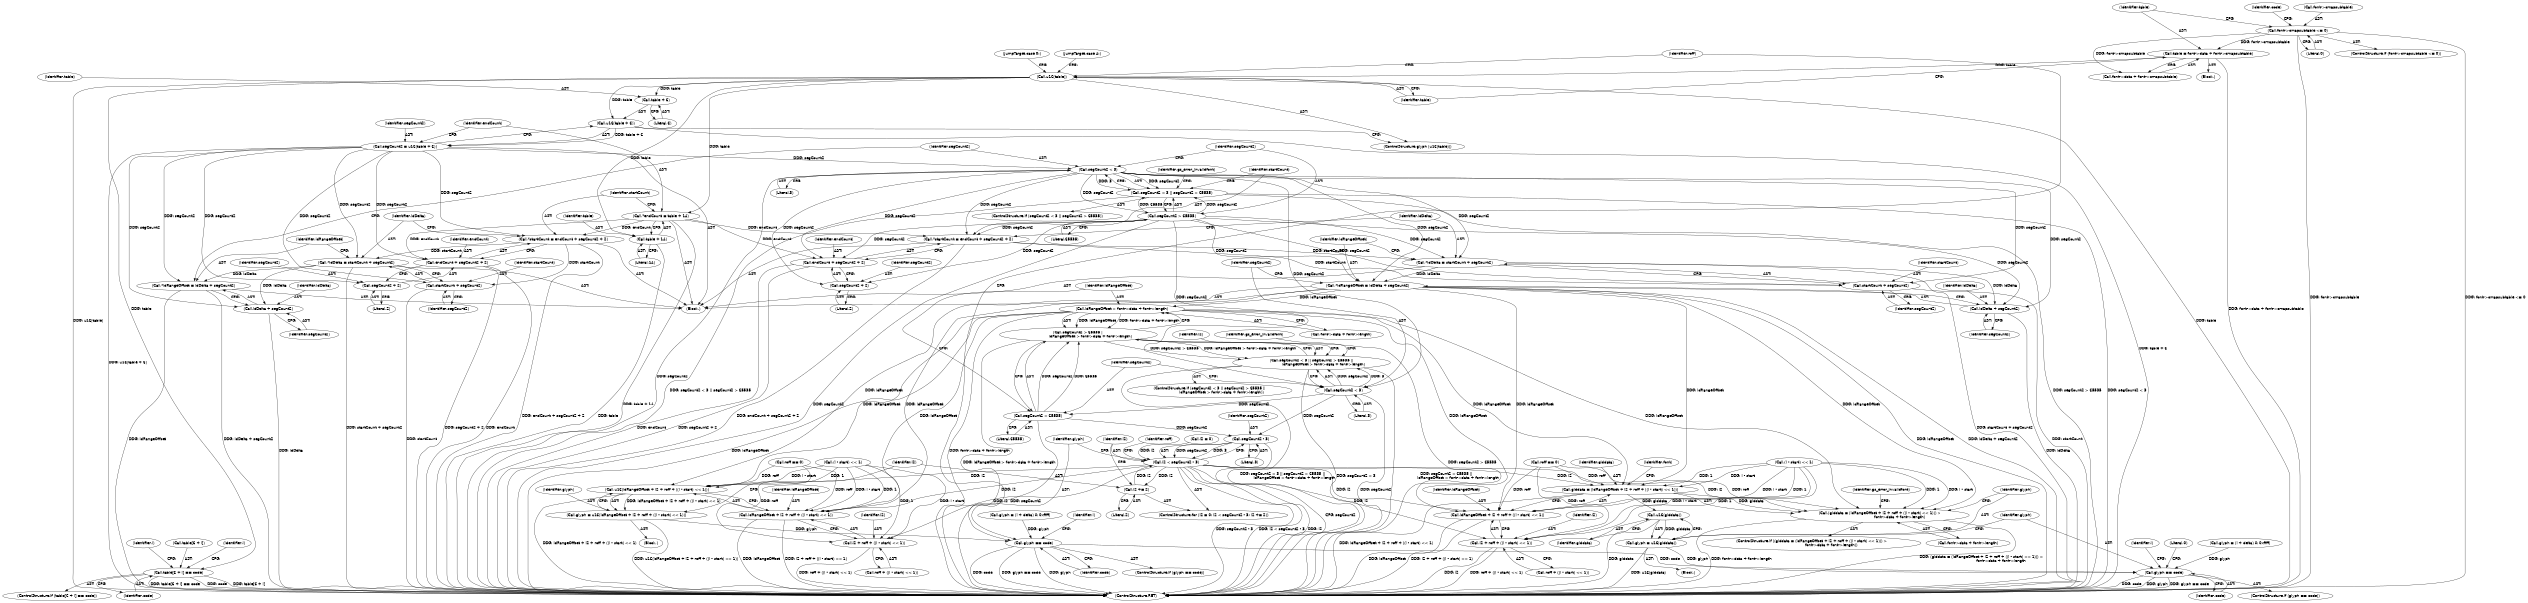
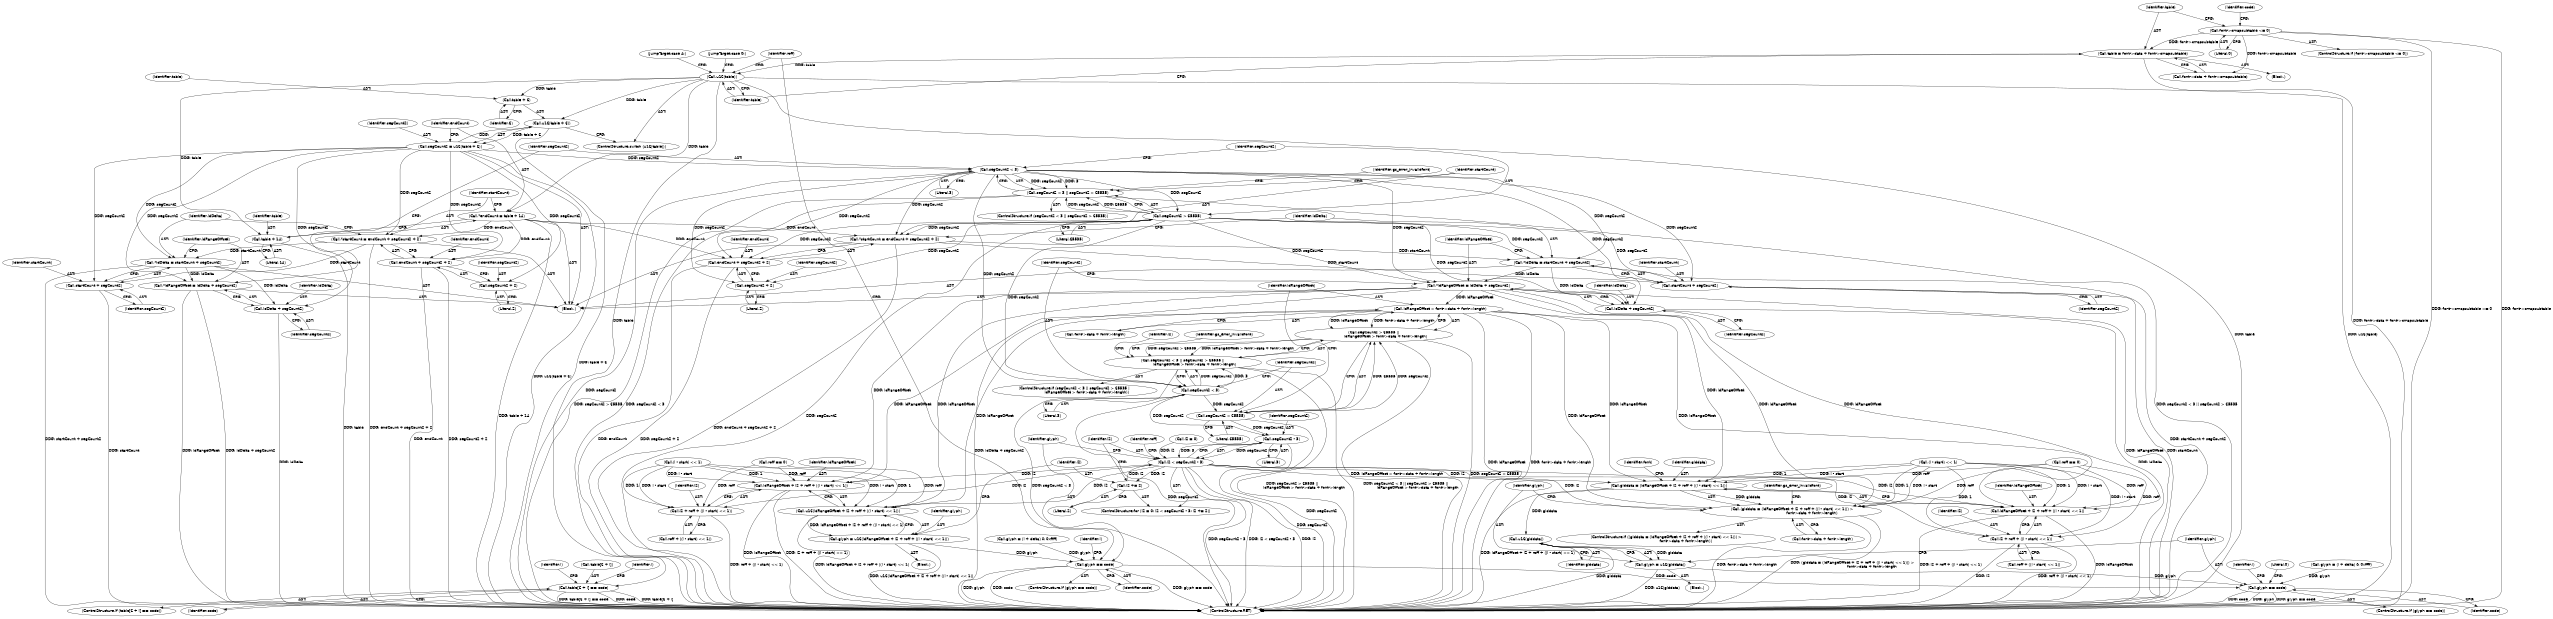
(2328, 7) -> none
(662, 123) -> (501, 123)
(528, 135) -> (485, 135)
(1418, 147) -> (631, 147)
(903, 398) -> (1073, 323)
(1340, 515) -> (1312, 525)
